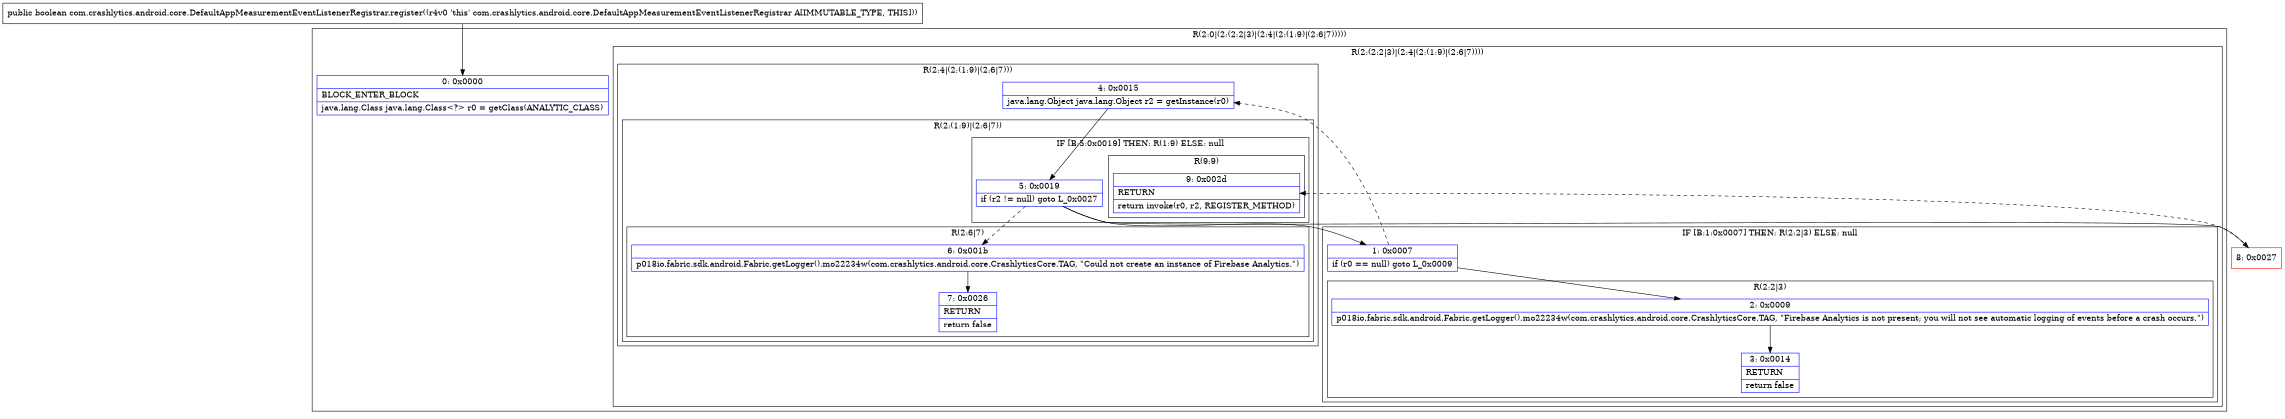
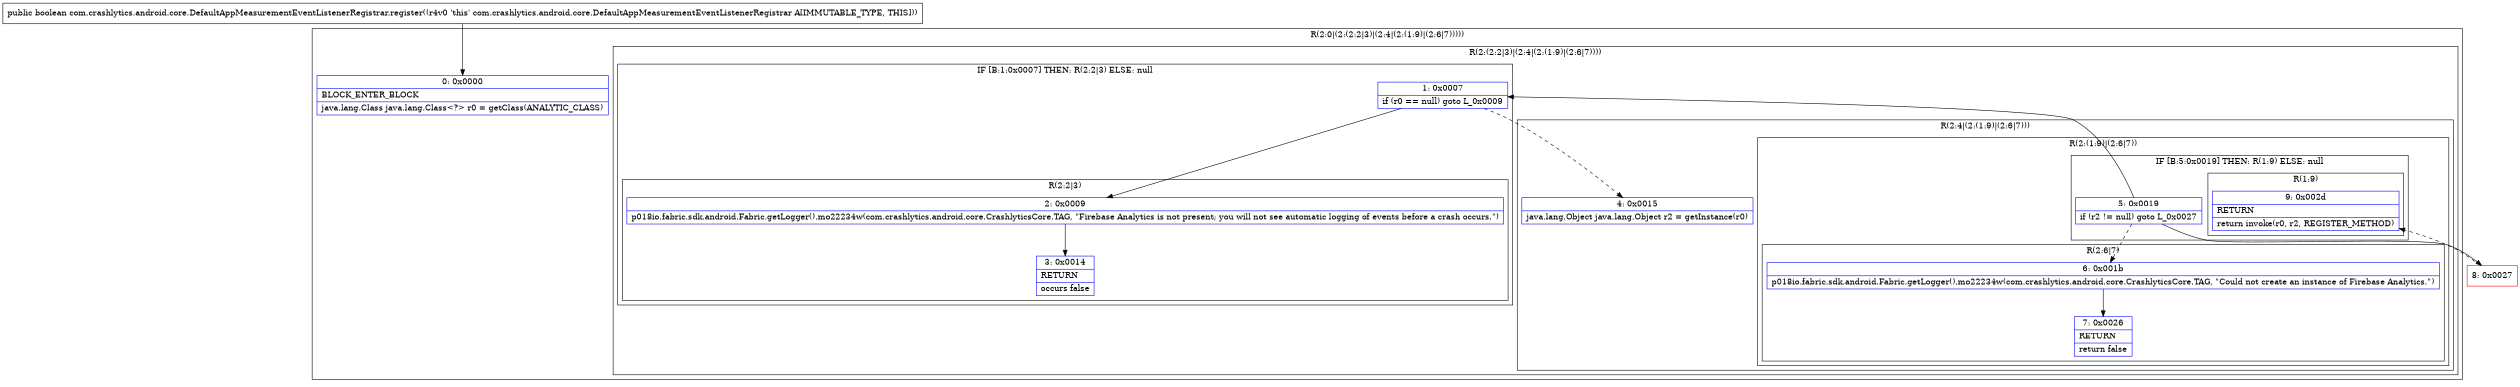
(1081, 142) -> none
(1207, 162) -> (2306, 180)
(1770, 386) -> (1065, 289)
